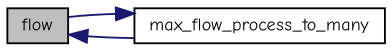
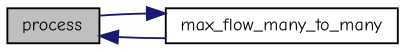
(38, 26) -> (53, 26)
(260, 26) -> (282, 26)
